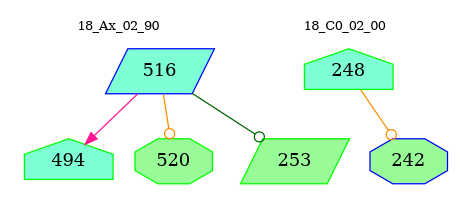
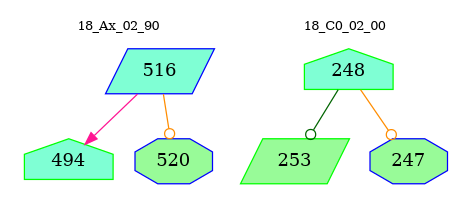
(214, 107) -> (326, 110)
(174, 161) -> (174, 161)
(409, 161) -> (409, 161)
